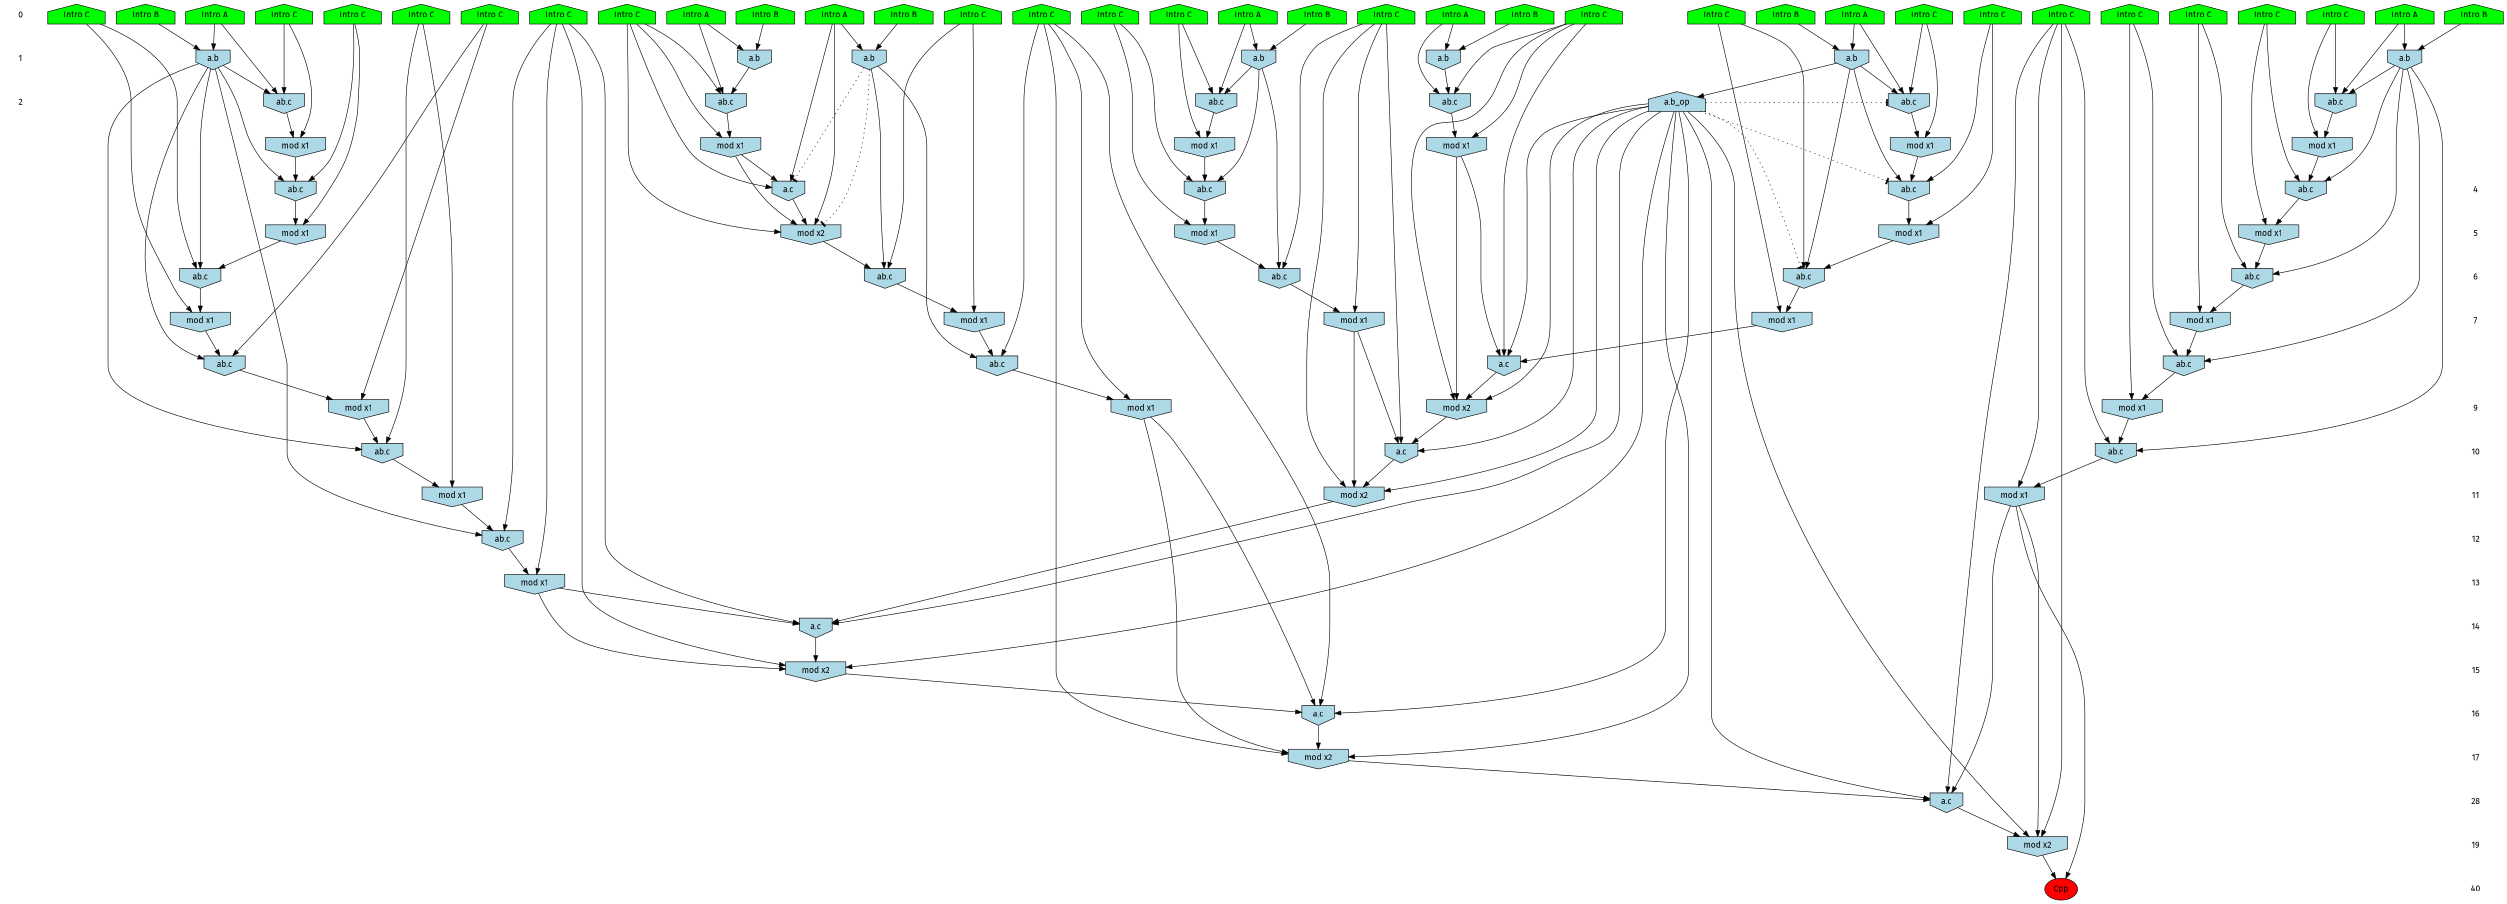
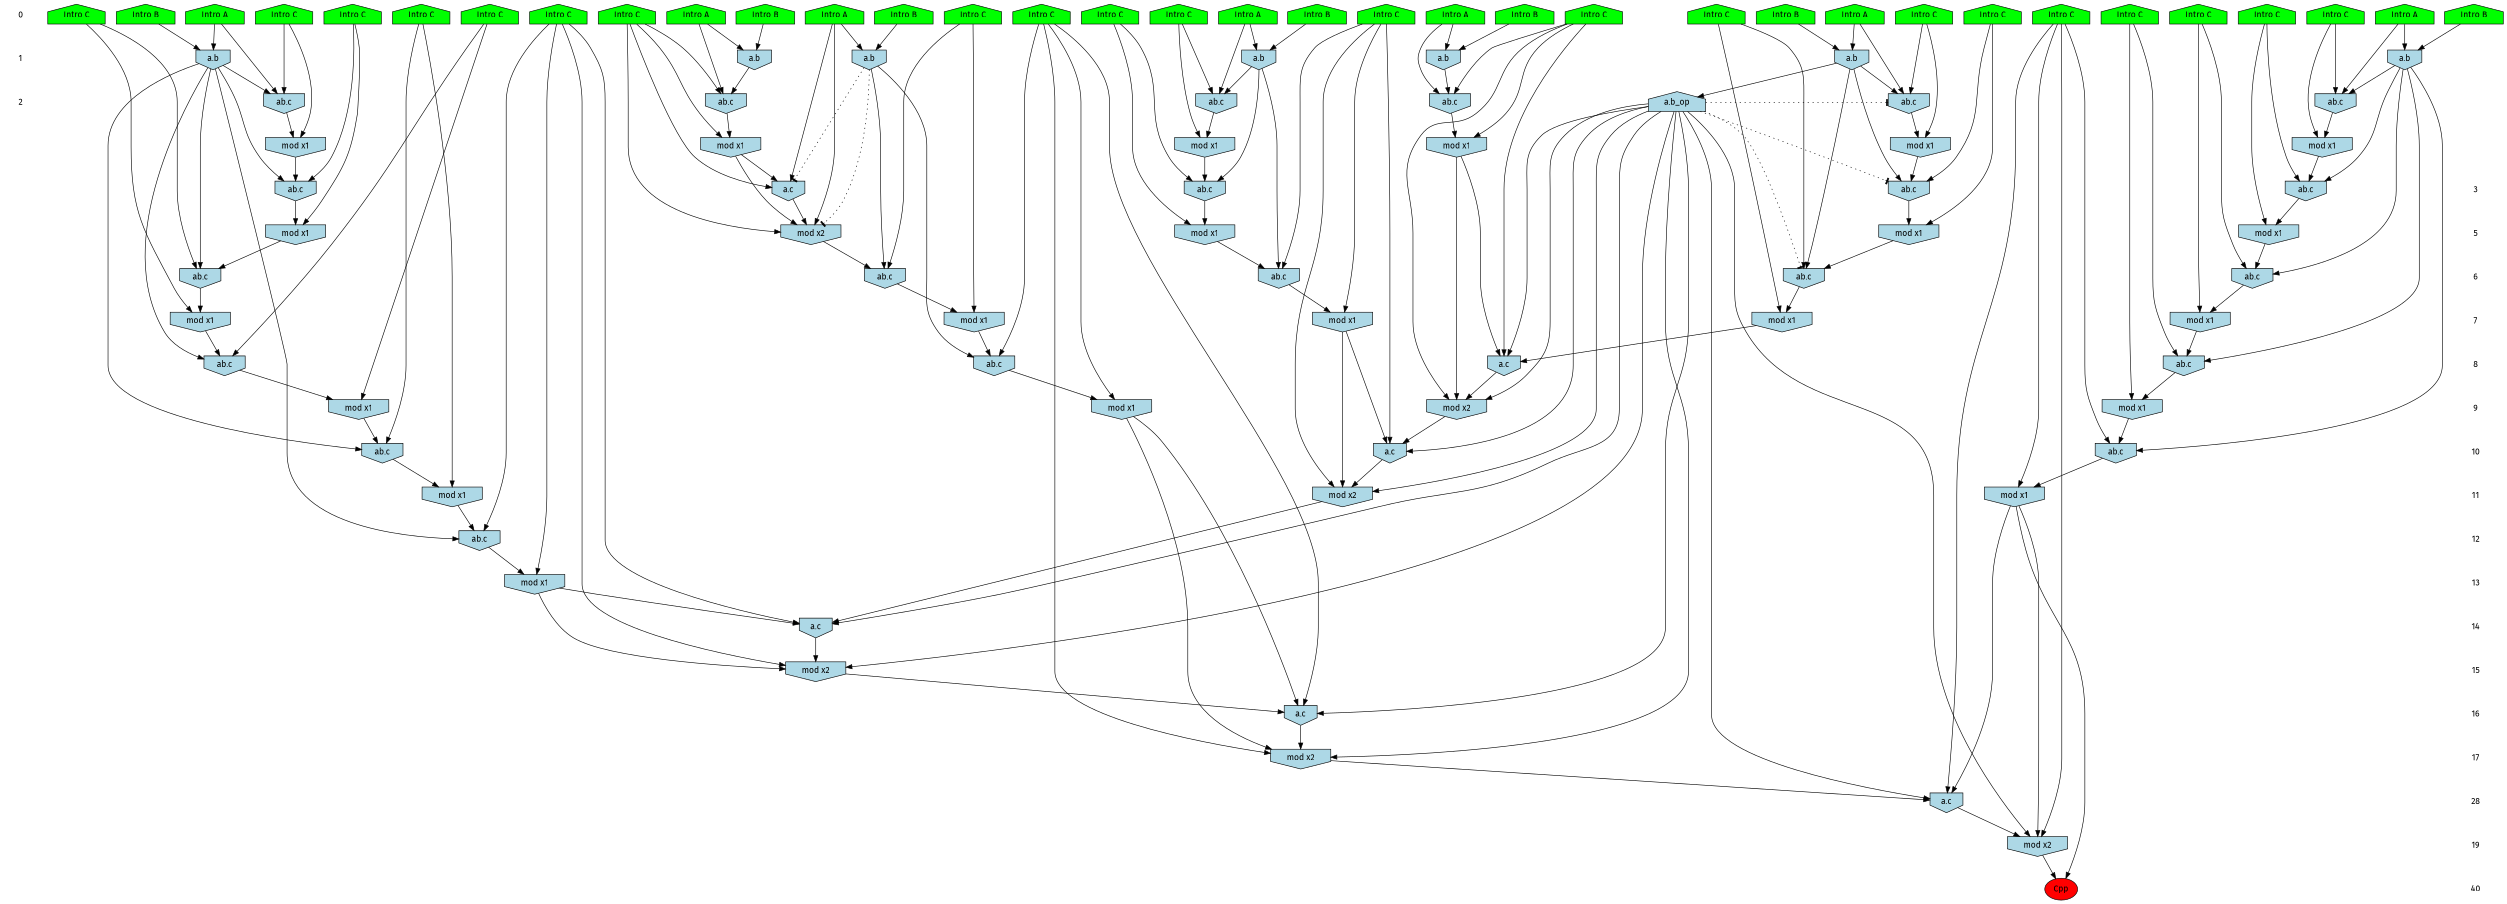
(2476, 190) -> (2476, 190)
none -> (2476, 365)
